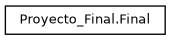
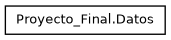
(85, 20) -> (85, 20)
